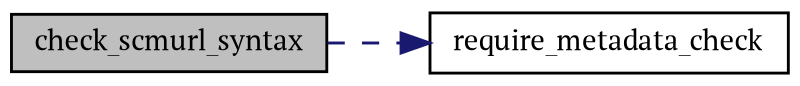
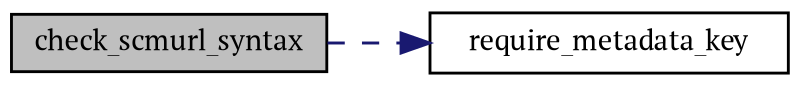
(609, 43) -> (609, 43)
